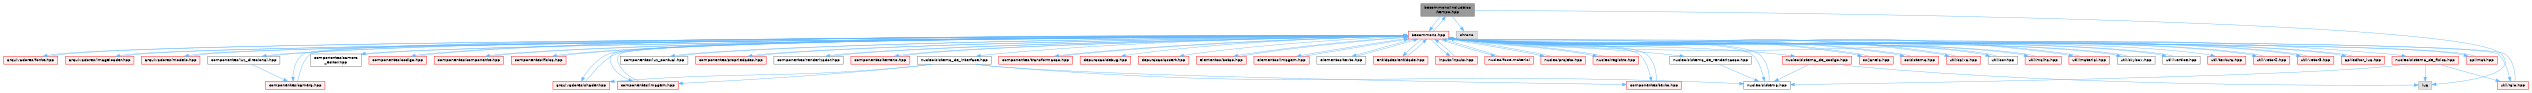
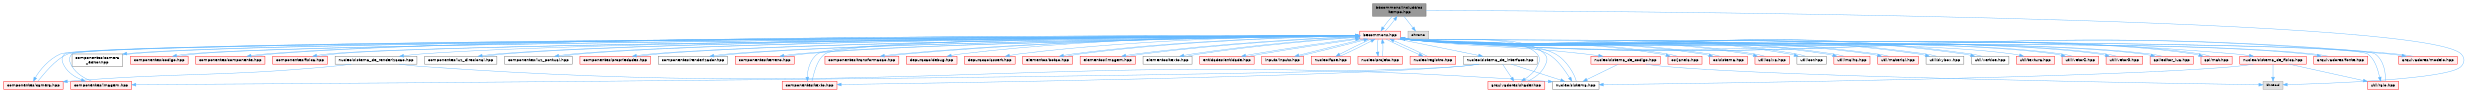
(100, 60) -> none
(1509, 60) -> (1331, 60)
(268, 72) -> (209, 74)
(2425, 85) -> (2273, 85)
